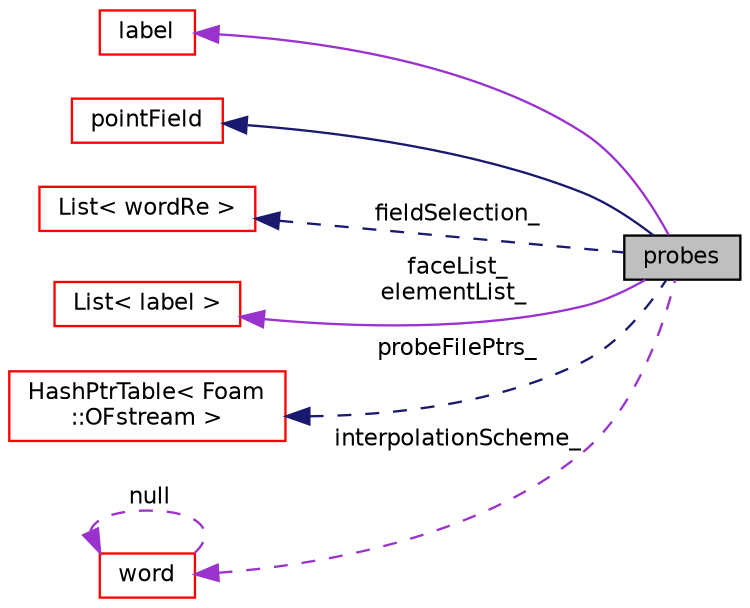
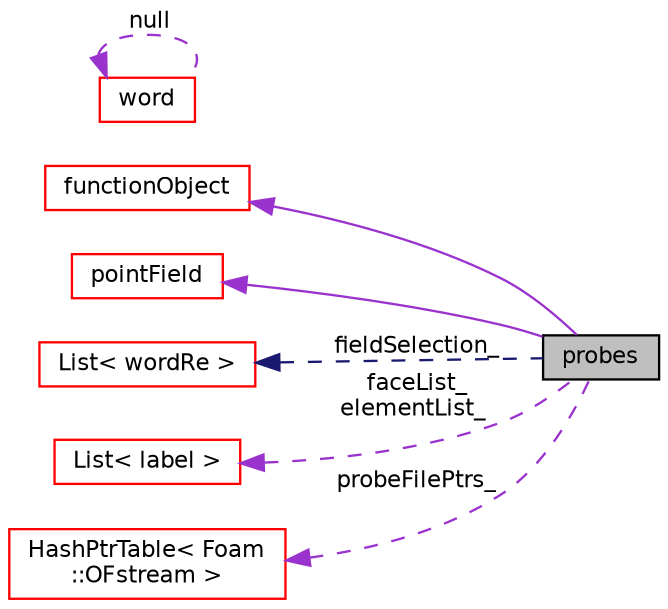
(147, 32) -> (147, 188)
(458, 156) -> (396, 304)
(458, 324) -> (425, 444)
(507, 391) -> (476, 509)
(502, 503) -> none
